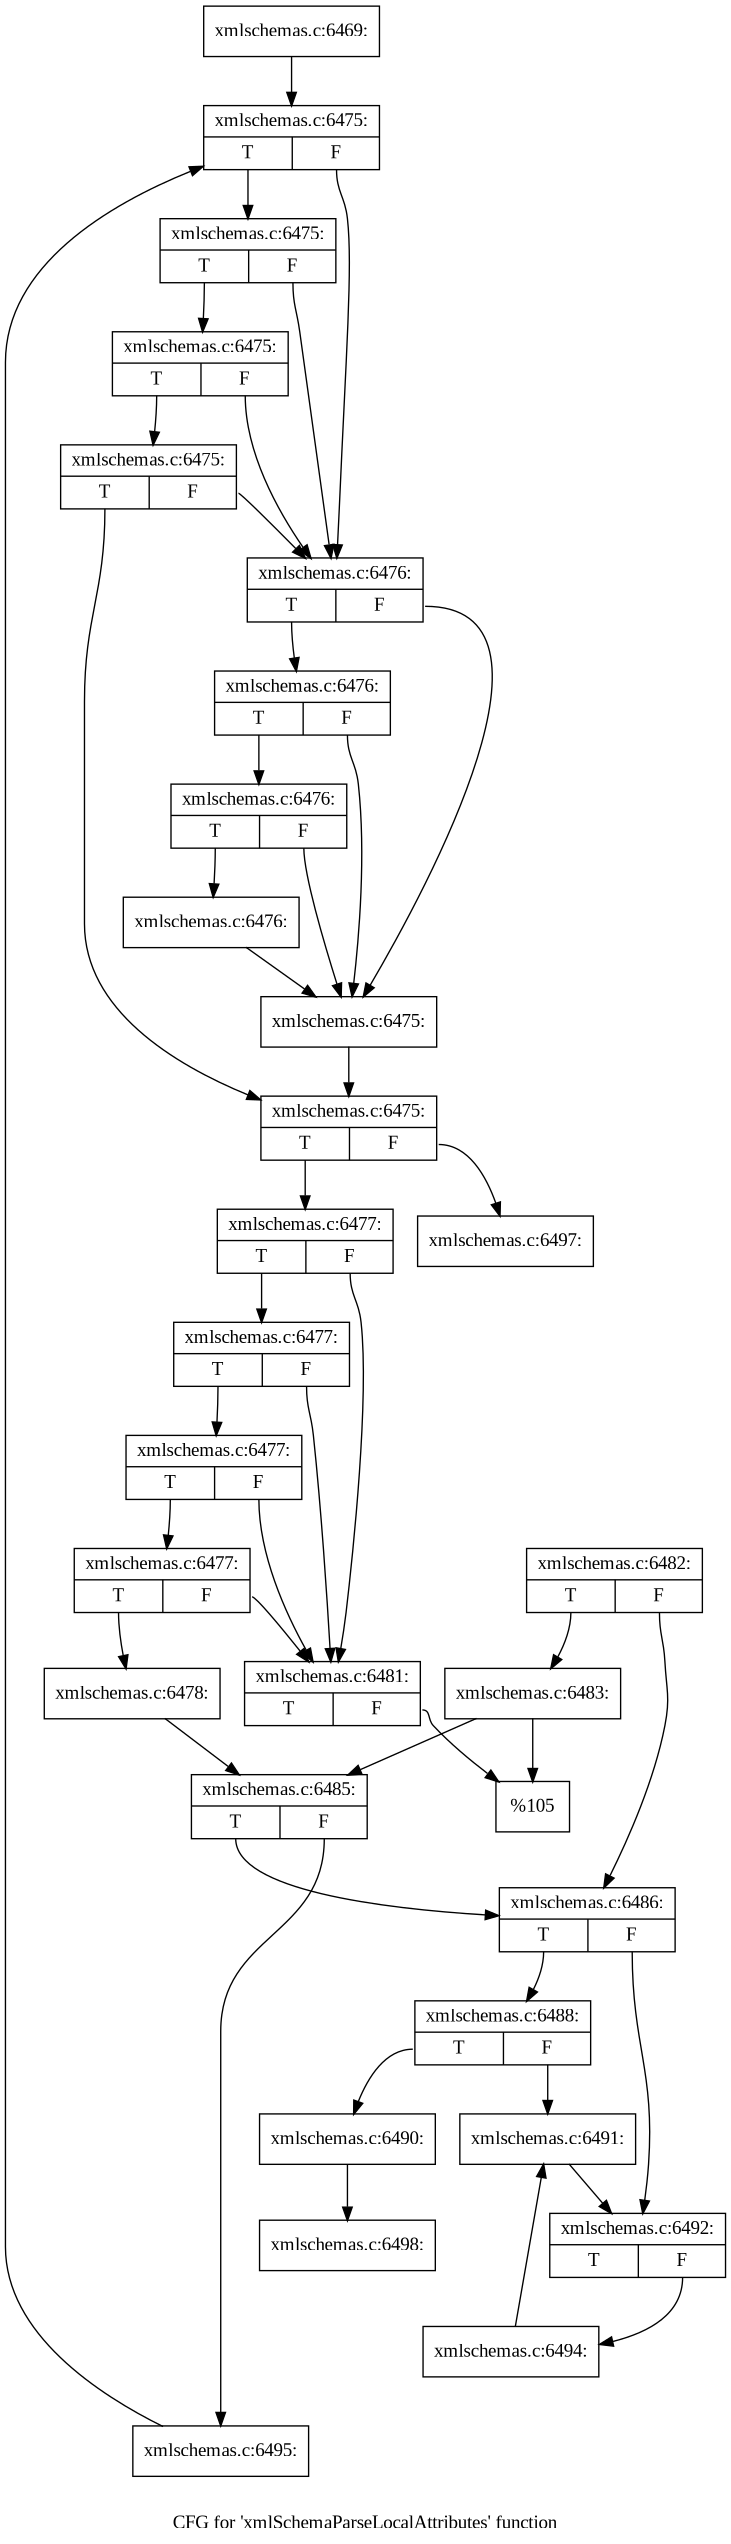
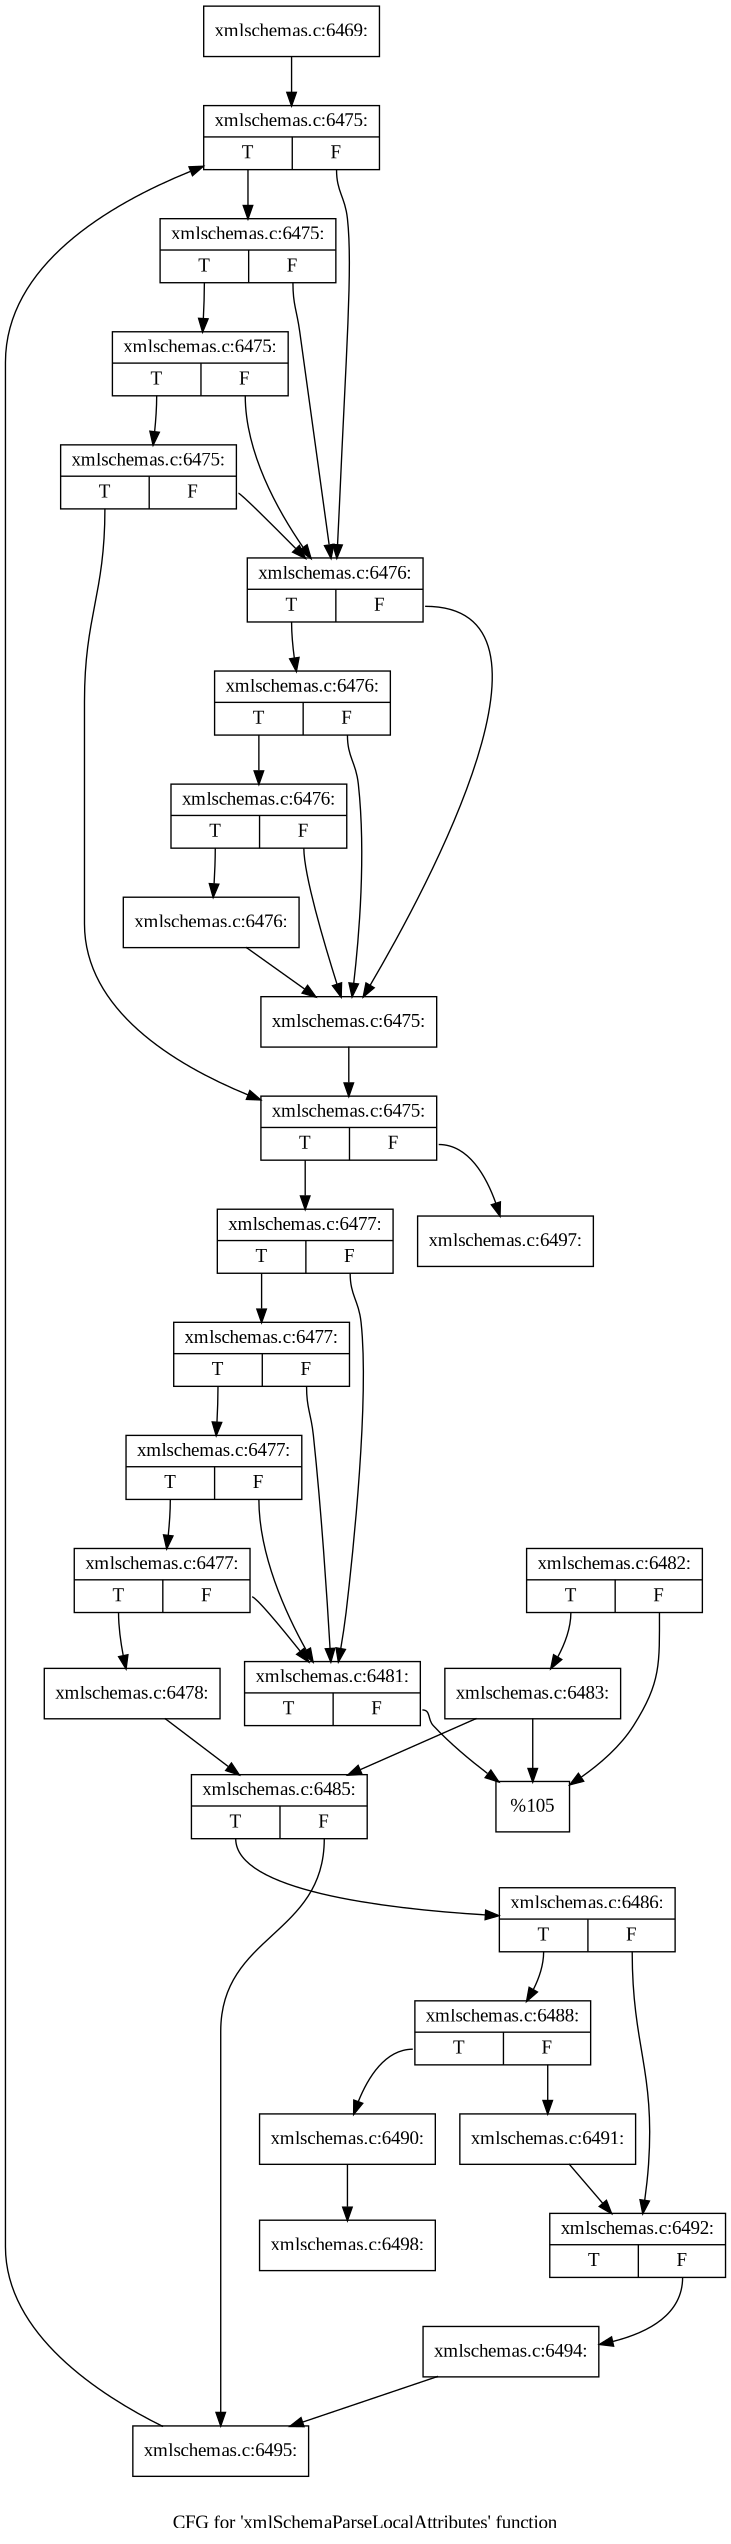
(660, 1748) -> (645, 1706)
(528, 2252) -> (370, 2399)
